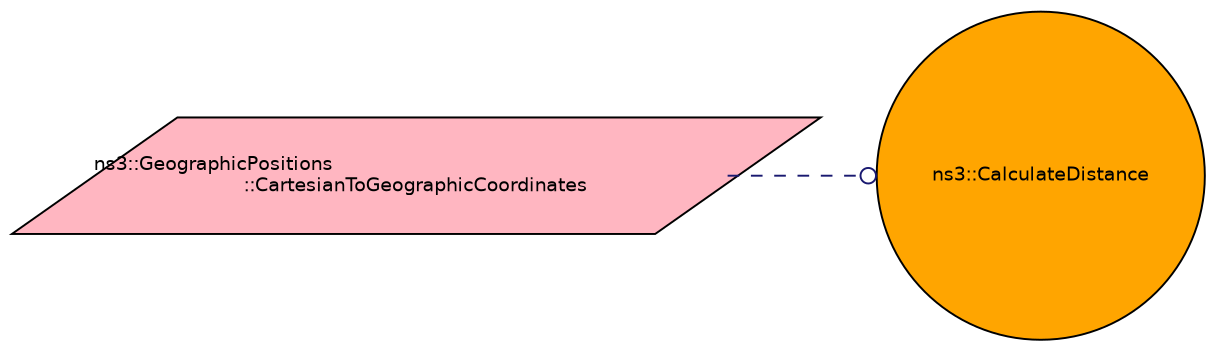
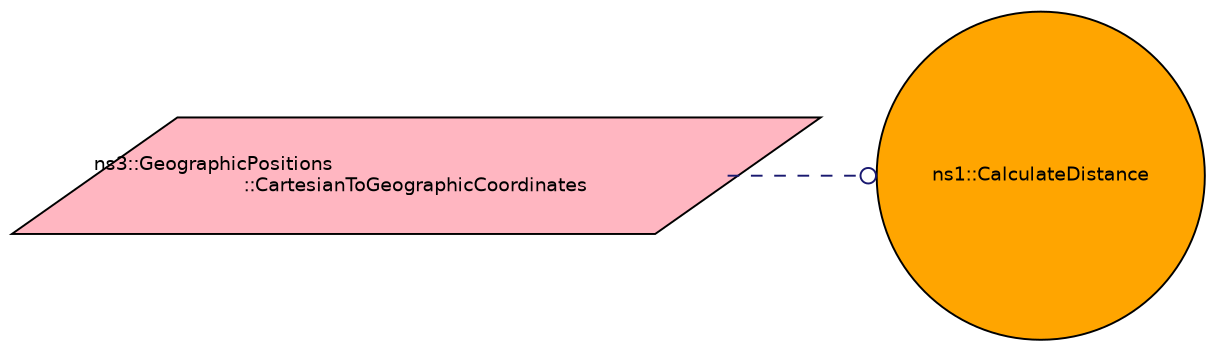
(1041, 176) -> (1041, 176)
